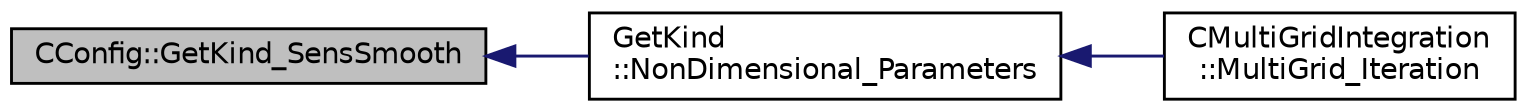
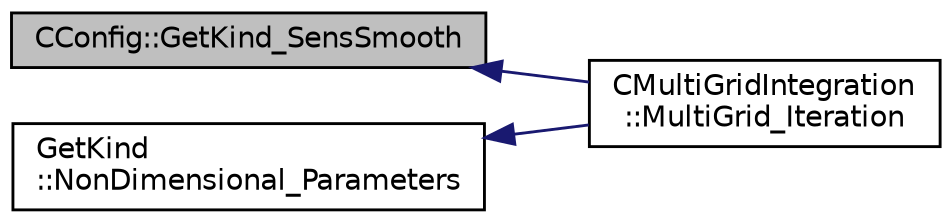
(552, 56) -> (545, 77)
